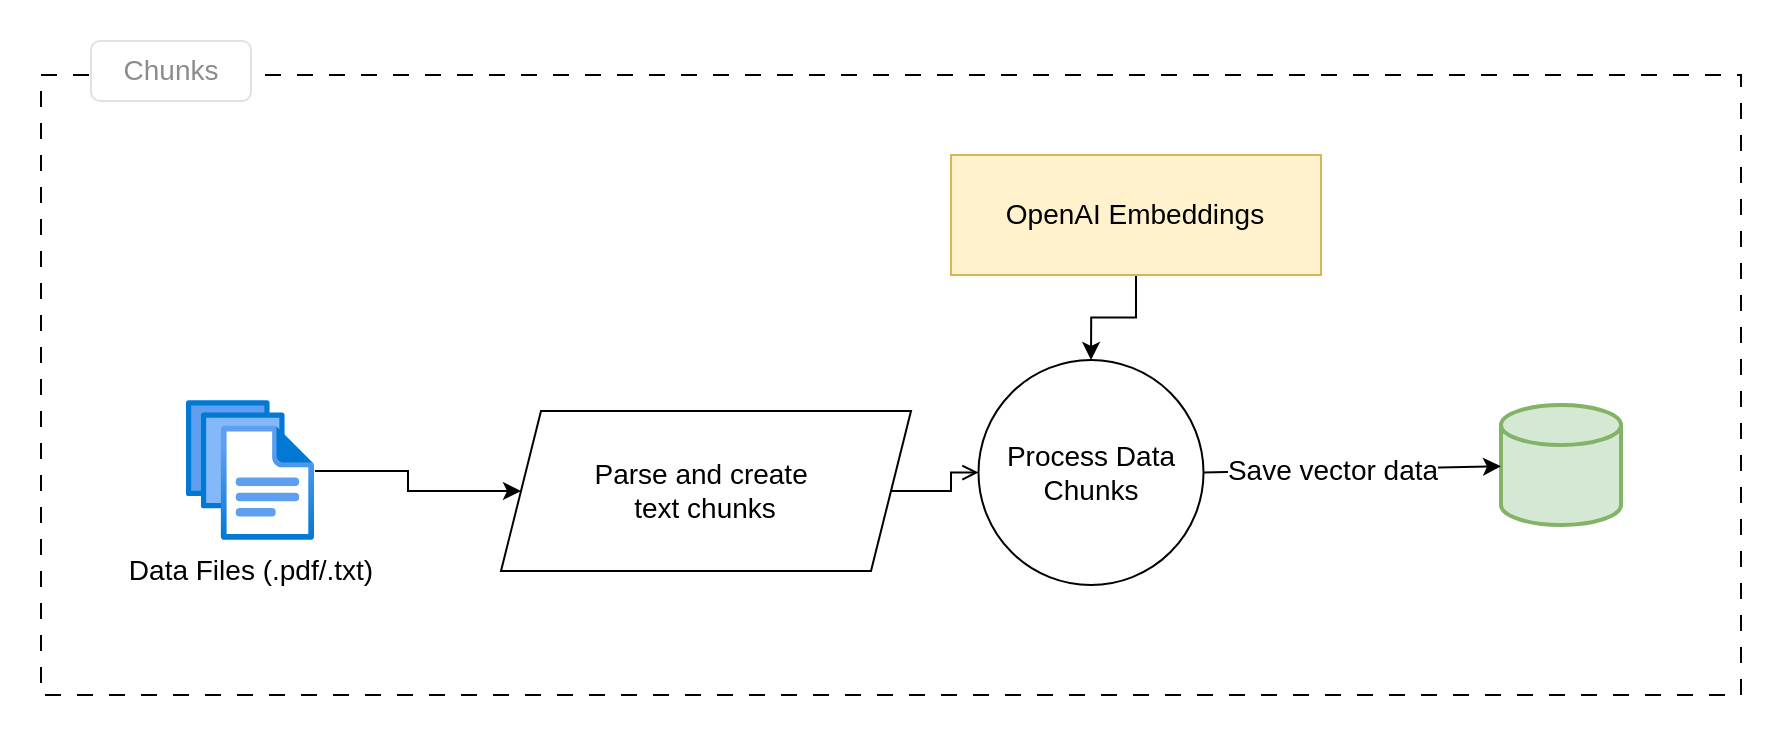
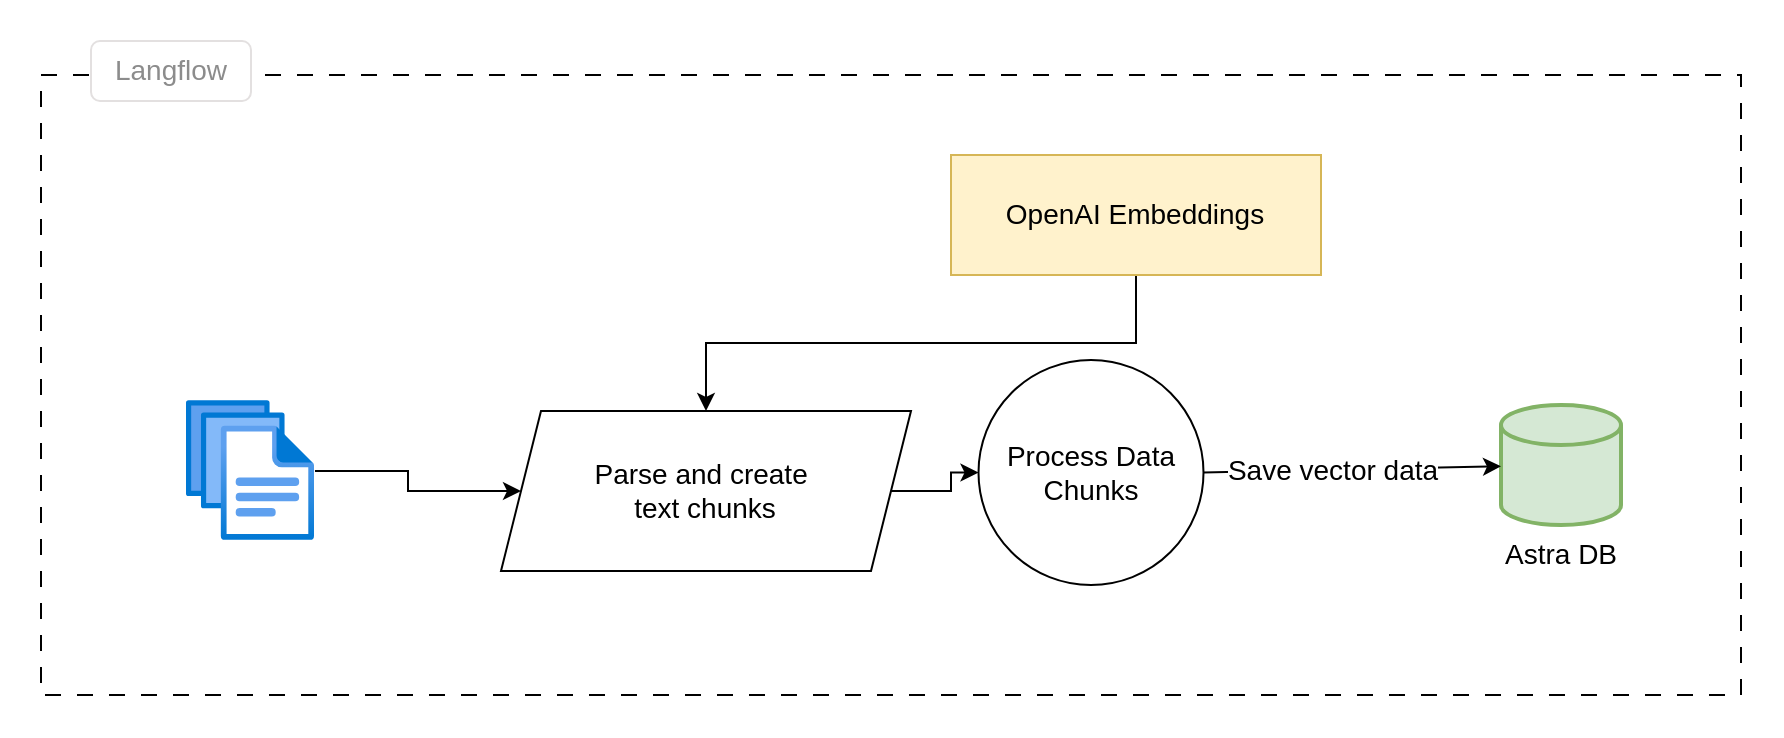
(172, 71) -> (172, 71)
(1101, 318) -> (908, 343)
(966, 473) -> (964, 473)
none -> (1561, 555)
(251, 571) -> none
